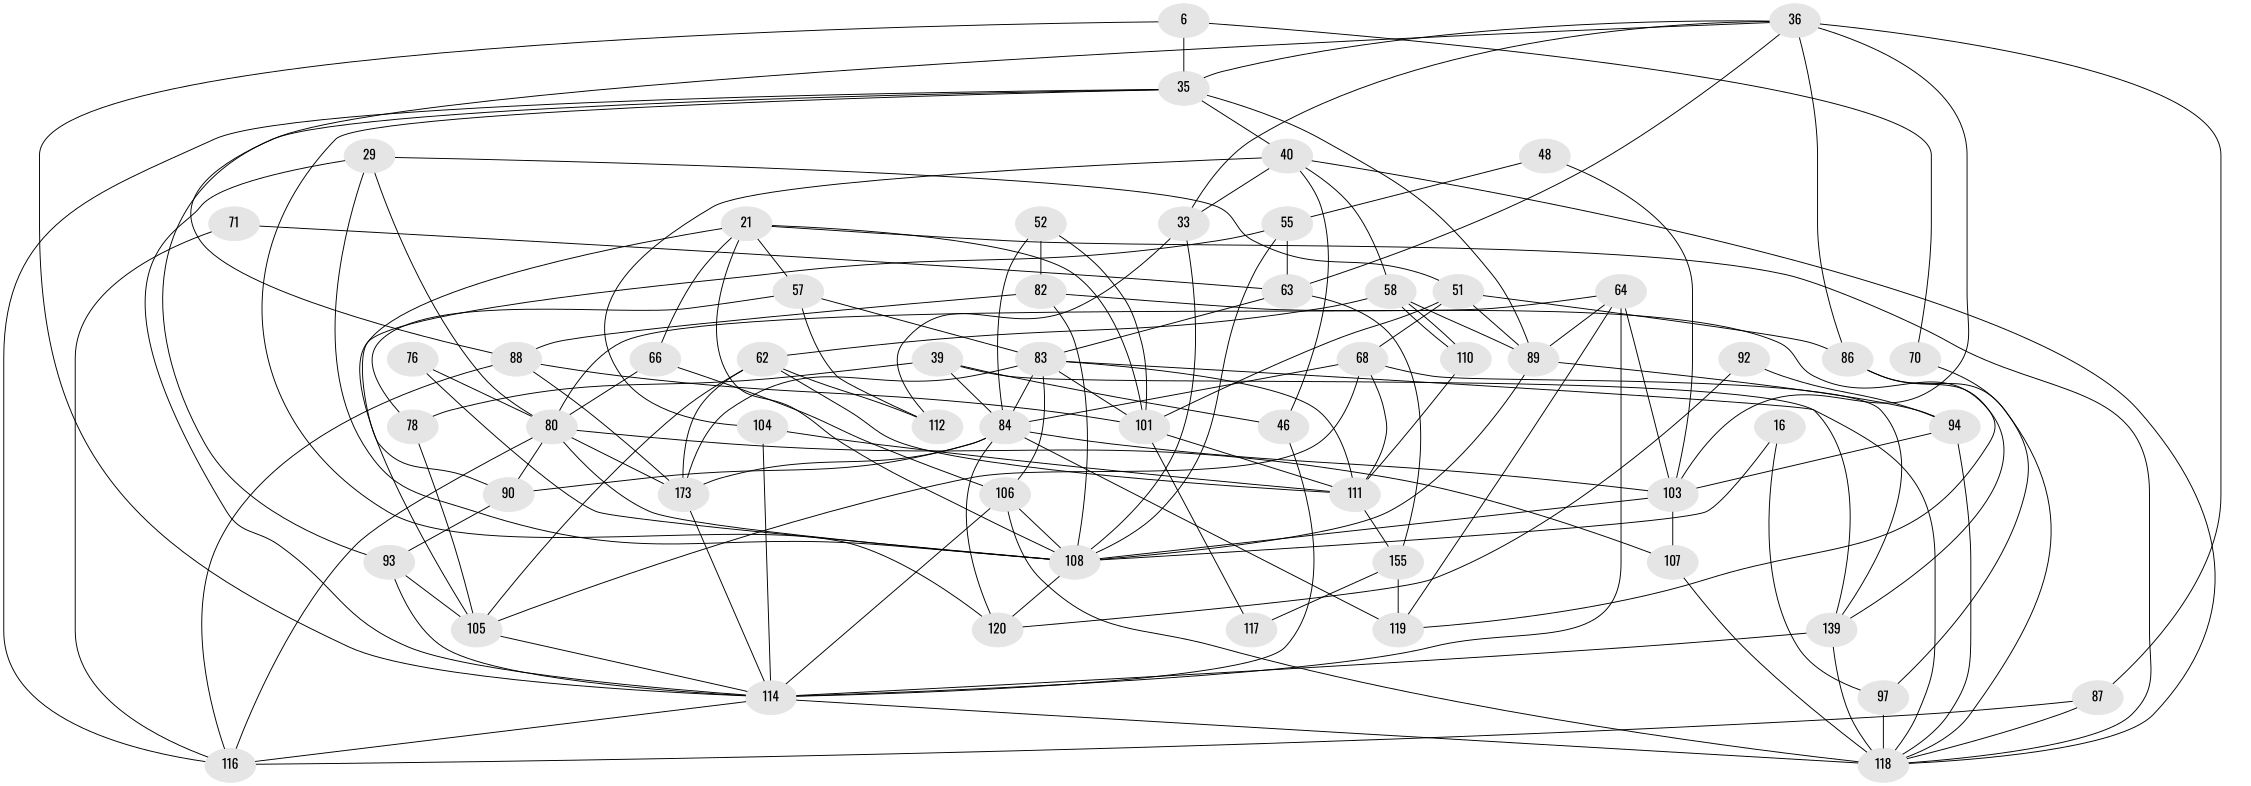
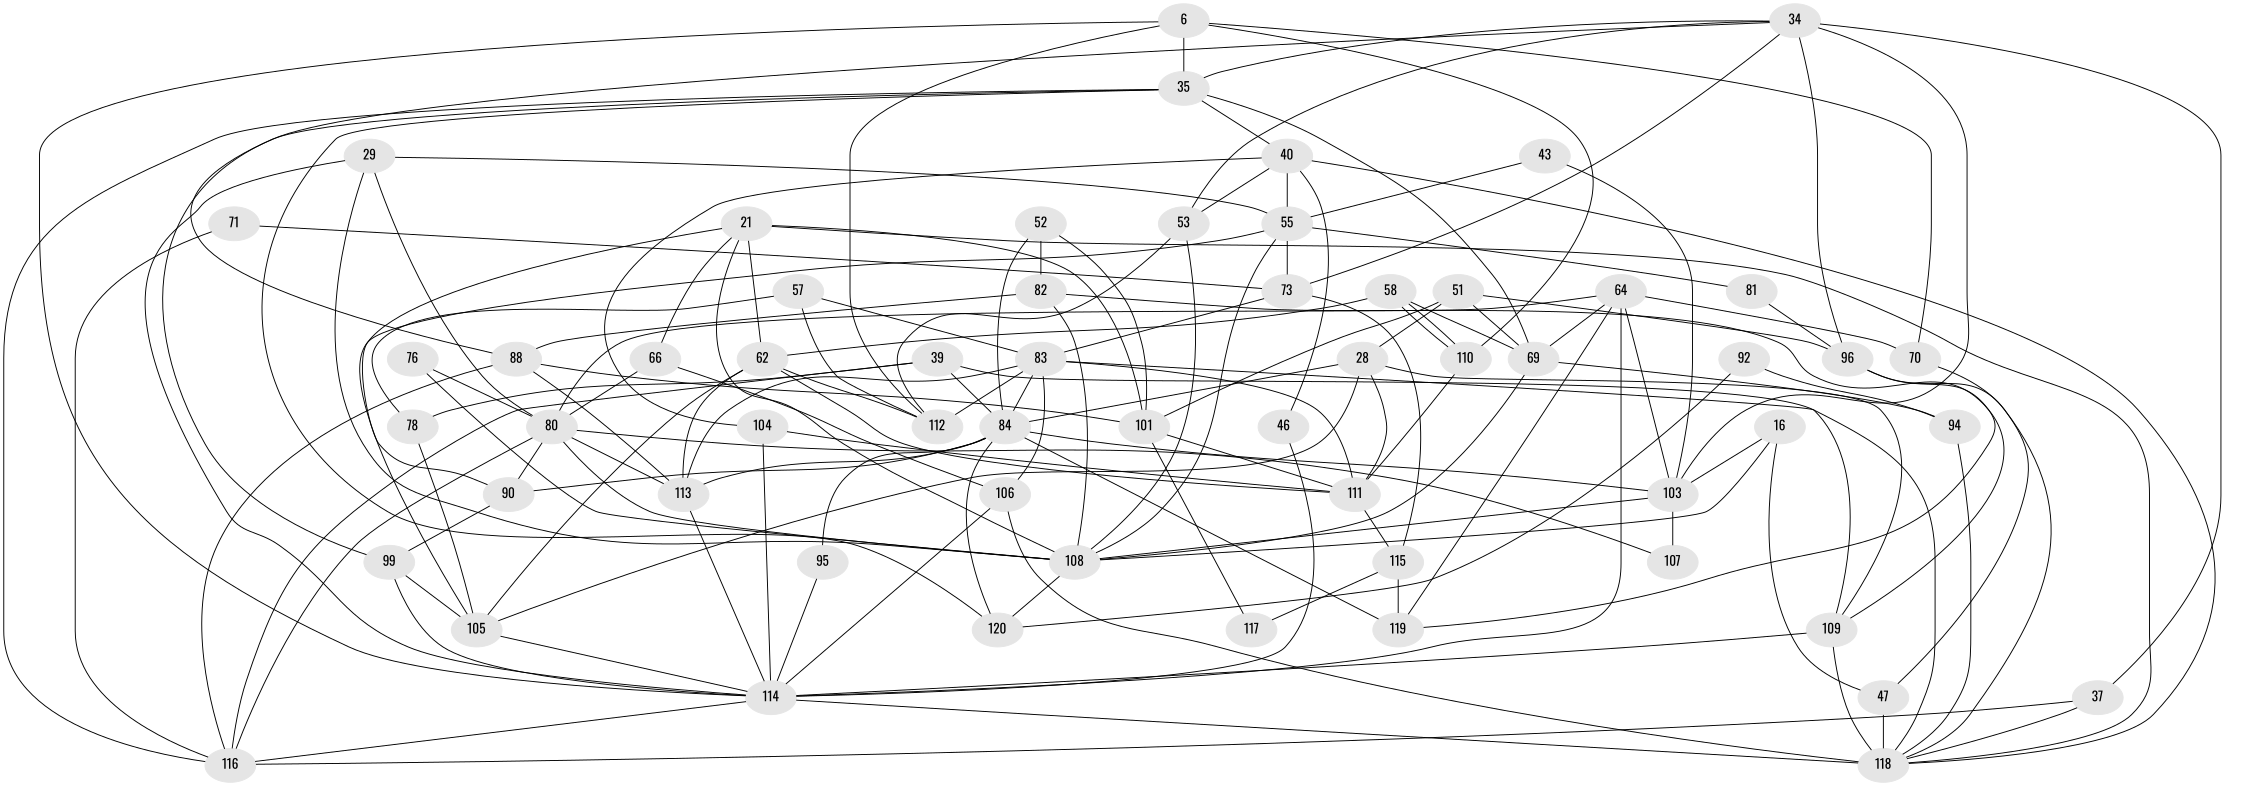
(1795, 21) -> (1795, 21)
none -> (1519, 100)
none -> (865, 127)
(1545, 156) -> (1545, 156)
(875, 173) -> (833, 170)
(1357, 213) -> (1287, 190)
(1184, 224) -> (1184, 224)
(775, 261) -> (755, 291)
(1287, 291) -> (1287, 291)
none -> (1752, 291)
none -> (1771, 320)
(1362, 359) -> (1362, 359)
(1534, 359) -> (1534, 359)
(1848, 359) -> (1848, 359)
(1093, 393) -> (989, 393)
(1110, 396) -> (506, 415)
(1814, 461) -> (1726, 461)
(684, 495) -> (684, 495)
(1040, 528) -> none
(389, 562) -> (389, 562)
none -> (823, 562)
(1398, 562) -> (1398, 562)
(1832, 630) -> (1832, 630)
(1769, 671) -> none
(1883, 698) -> (1883, 698)
(2098, 698) -> (2098, 698)
